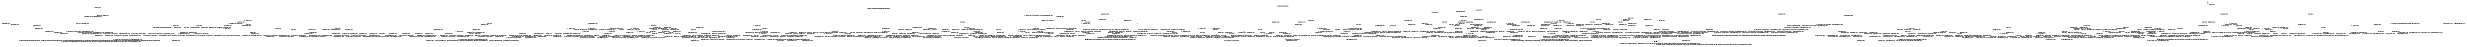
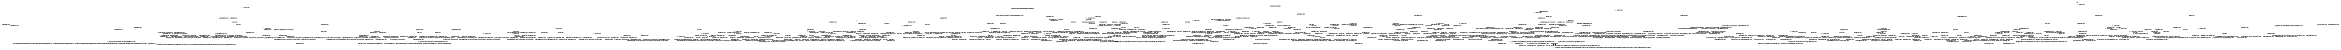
(1580, 22) -> (1503, 29)
(1090, 34) -> (1218, 37)
(304, 35) -> (881, 25)
